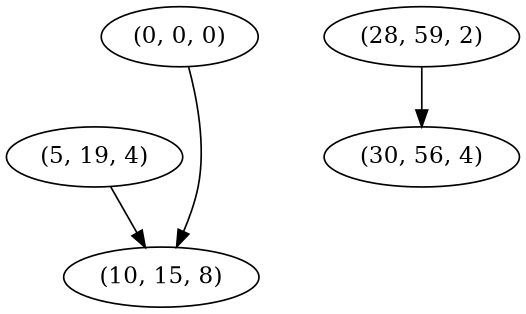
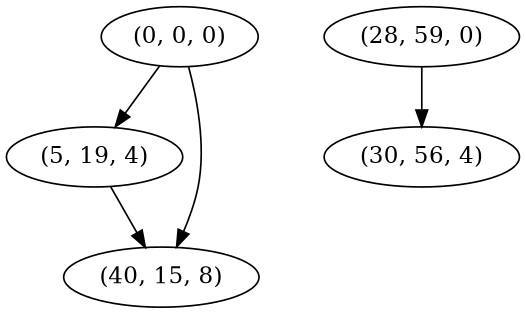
(422, 37) -> (422, 37)
none -> (142, 90)
(161, 277) -> (161, 277)
